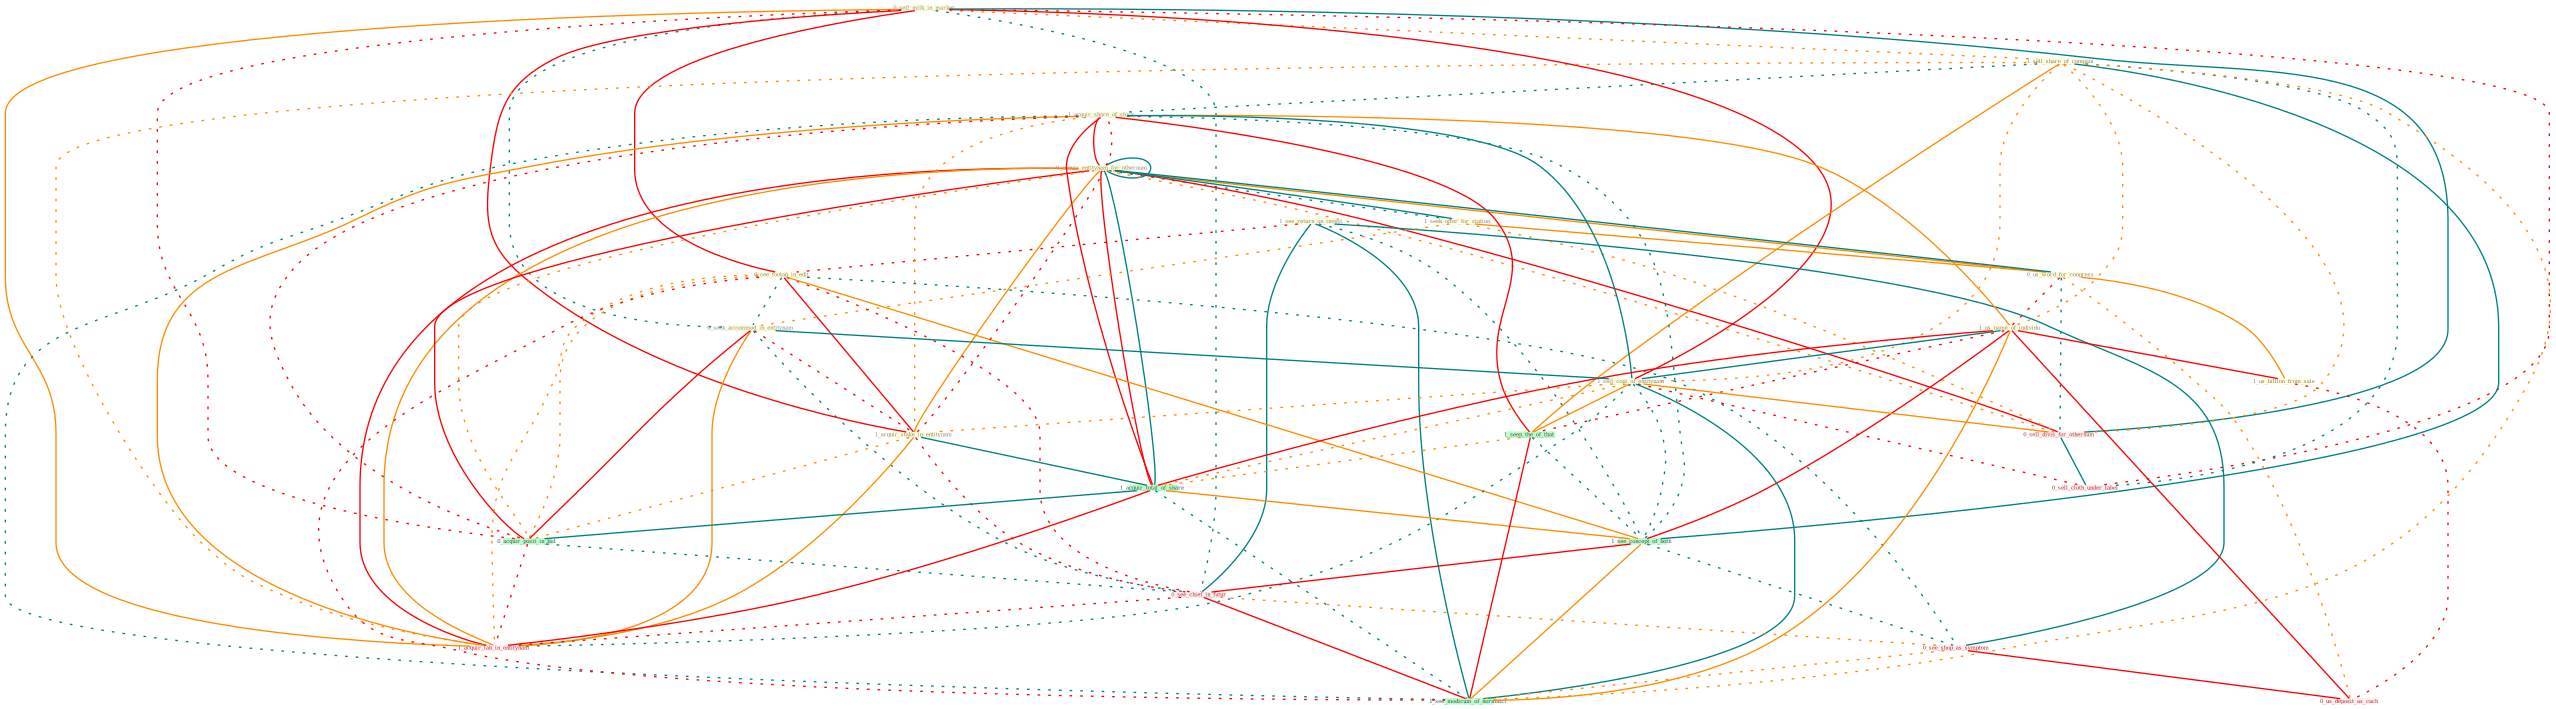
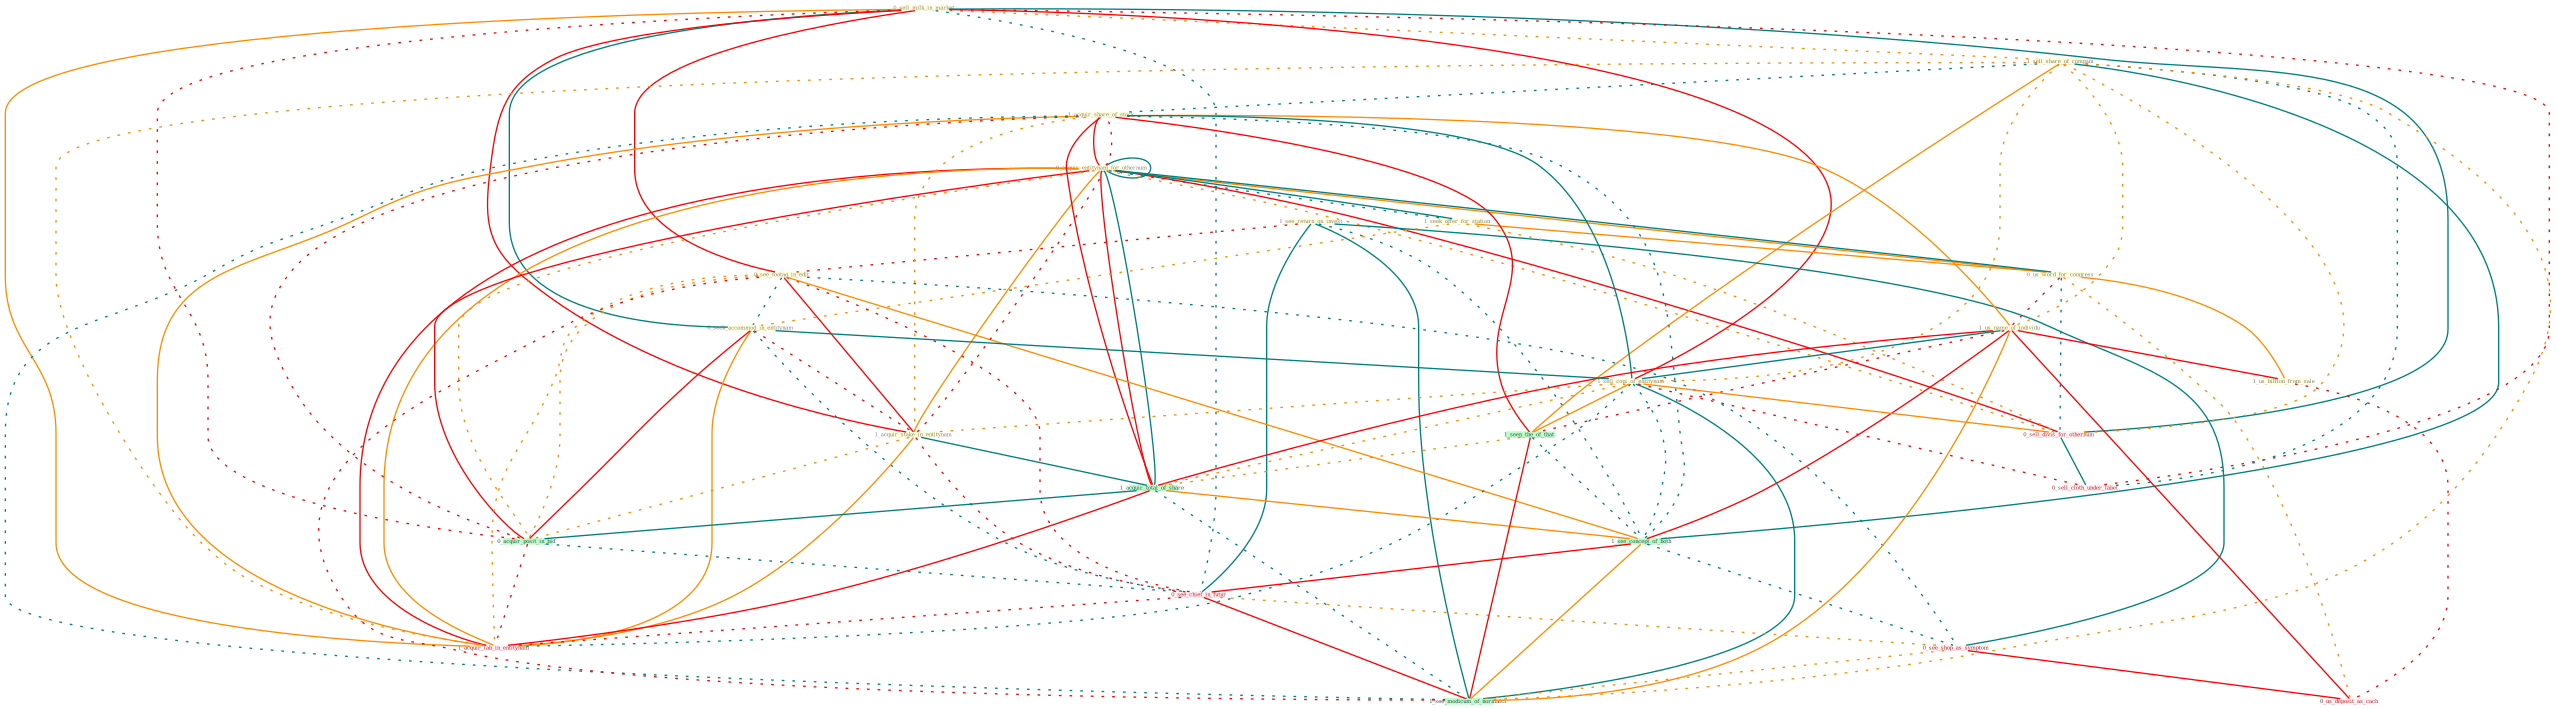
(509, 130) -> (509, 130)
